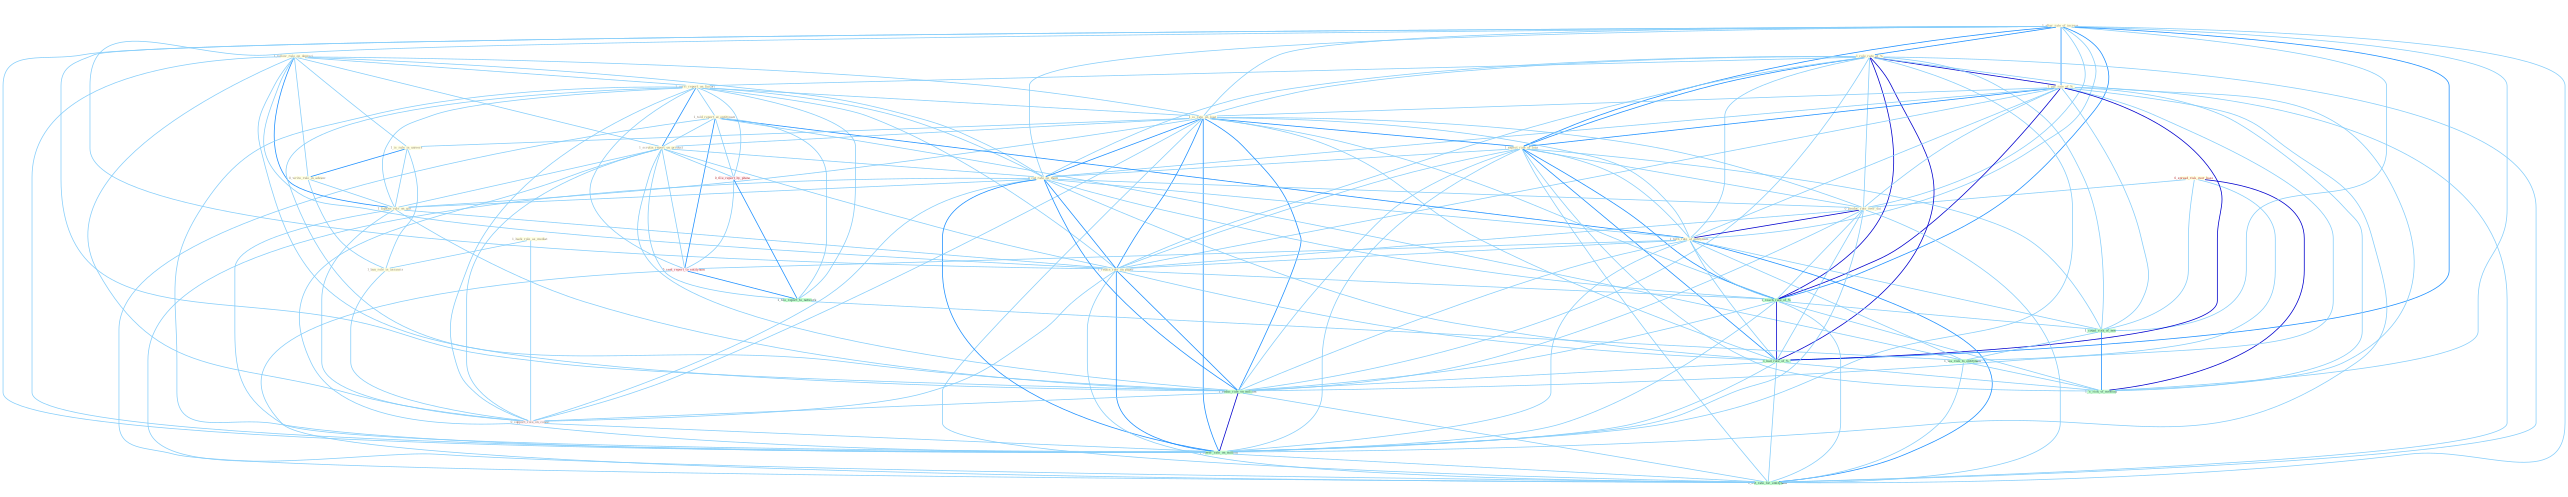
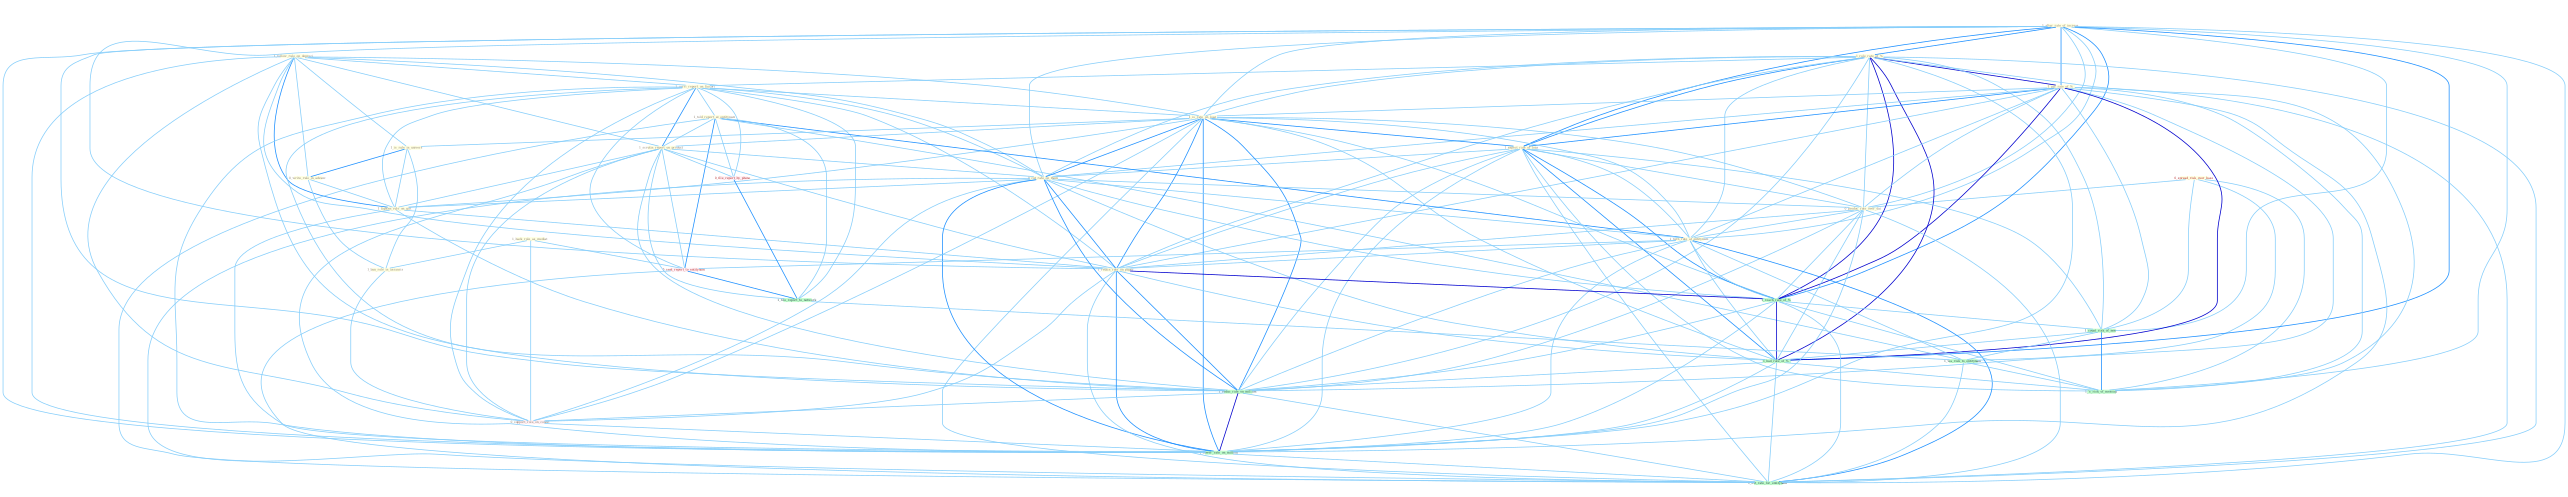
(1777, 224) -> (1777, 224)
(726, 230) -> (622, 257)
(1446, 285) -> (1446, 285)
(1906, 287) -> (1954, 345)
(2290, 312) -> (2290, 312)
(329, 376) -> none
